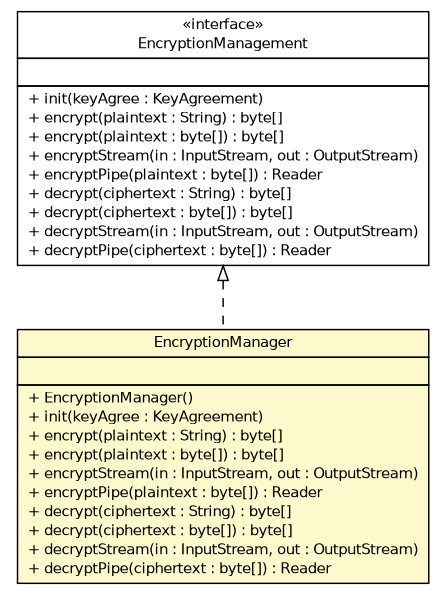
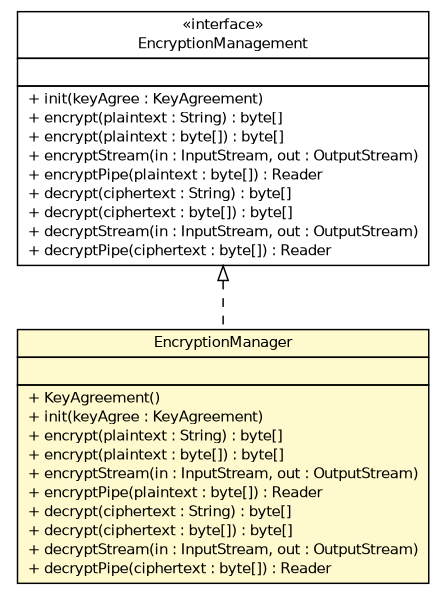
(111, 398) -> (94, 398)
